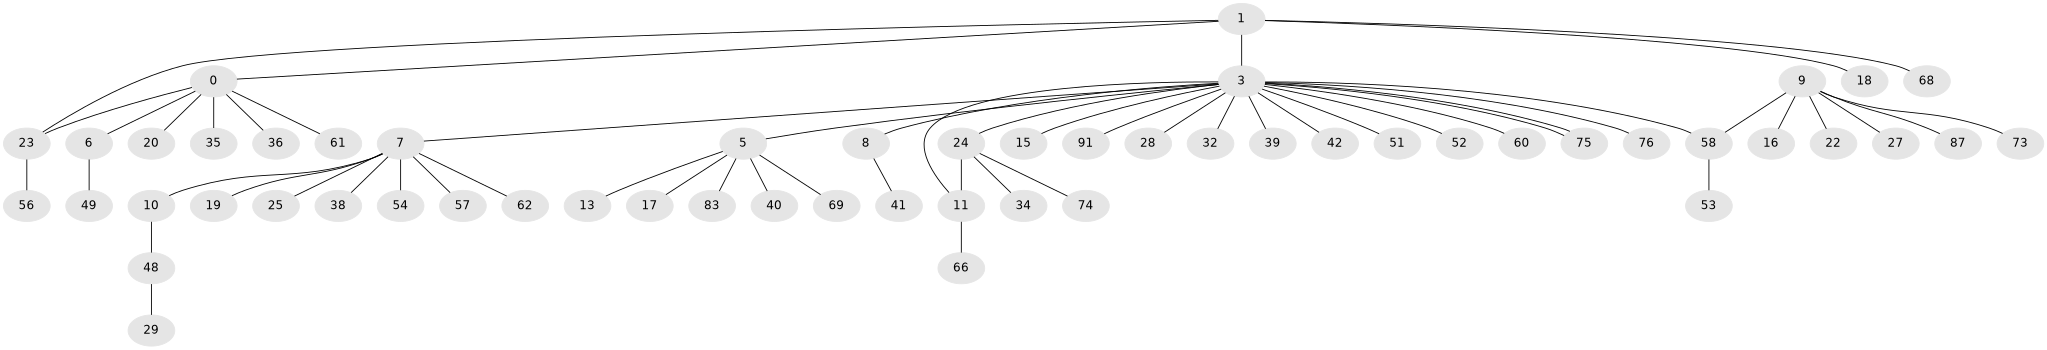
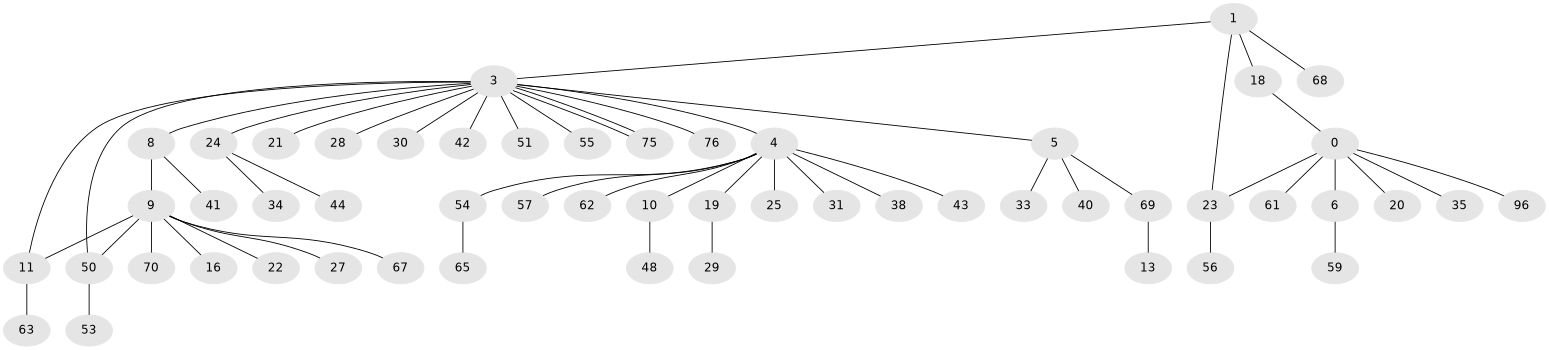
(728, 50) -> (1296, 112)
(276, 144) -> (1522, 206)
(401, 144) -> (774, 144)
(1024, 144) -> none
(1086, 144) -> (276, 144)
(1211, 144) -> none
(1273, 144) -> (401, 144)
(1460, 144) -> (588, 144)
(1522, 144) -> none
(1709, 144) -> (89, 268)
(1958, 144) -> (401, 268)
(2020, 144) -> (151, 268)
(664, 173) -> (1148, 237)
none -> (151, 175)
(961, 175) -> (94, 235)
(89, 206) -> (1335, 268)
(650, 206) -> none
(712, 206) -> (1024, 206)
none -> (837, 206)
none -> (961, 206)
(1086, 206) -> (338, 206)
none -> (463, 268)
(961, 268) -> (27, 331)
(151, 299) -> (712, 237)
